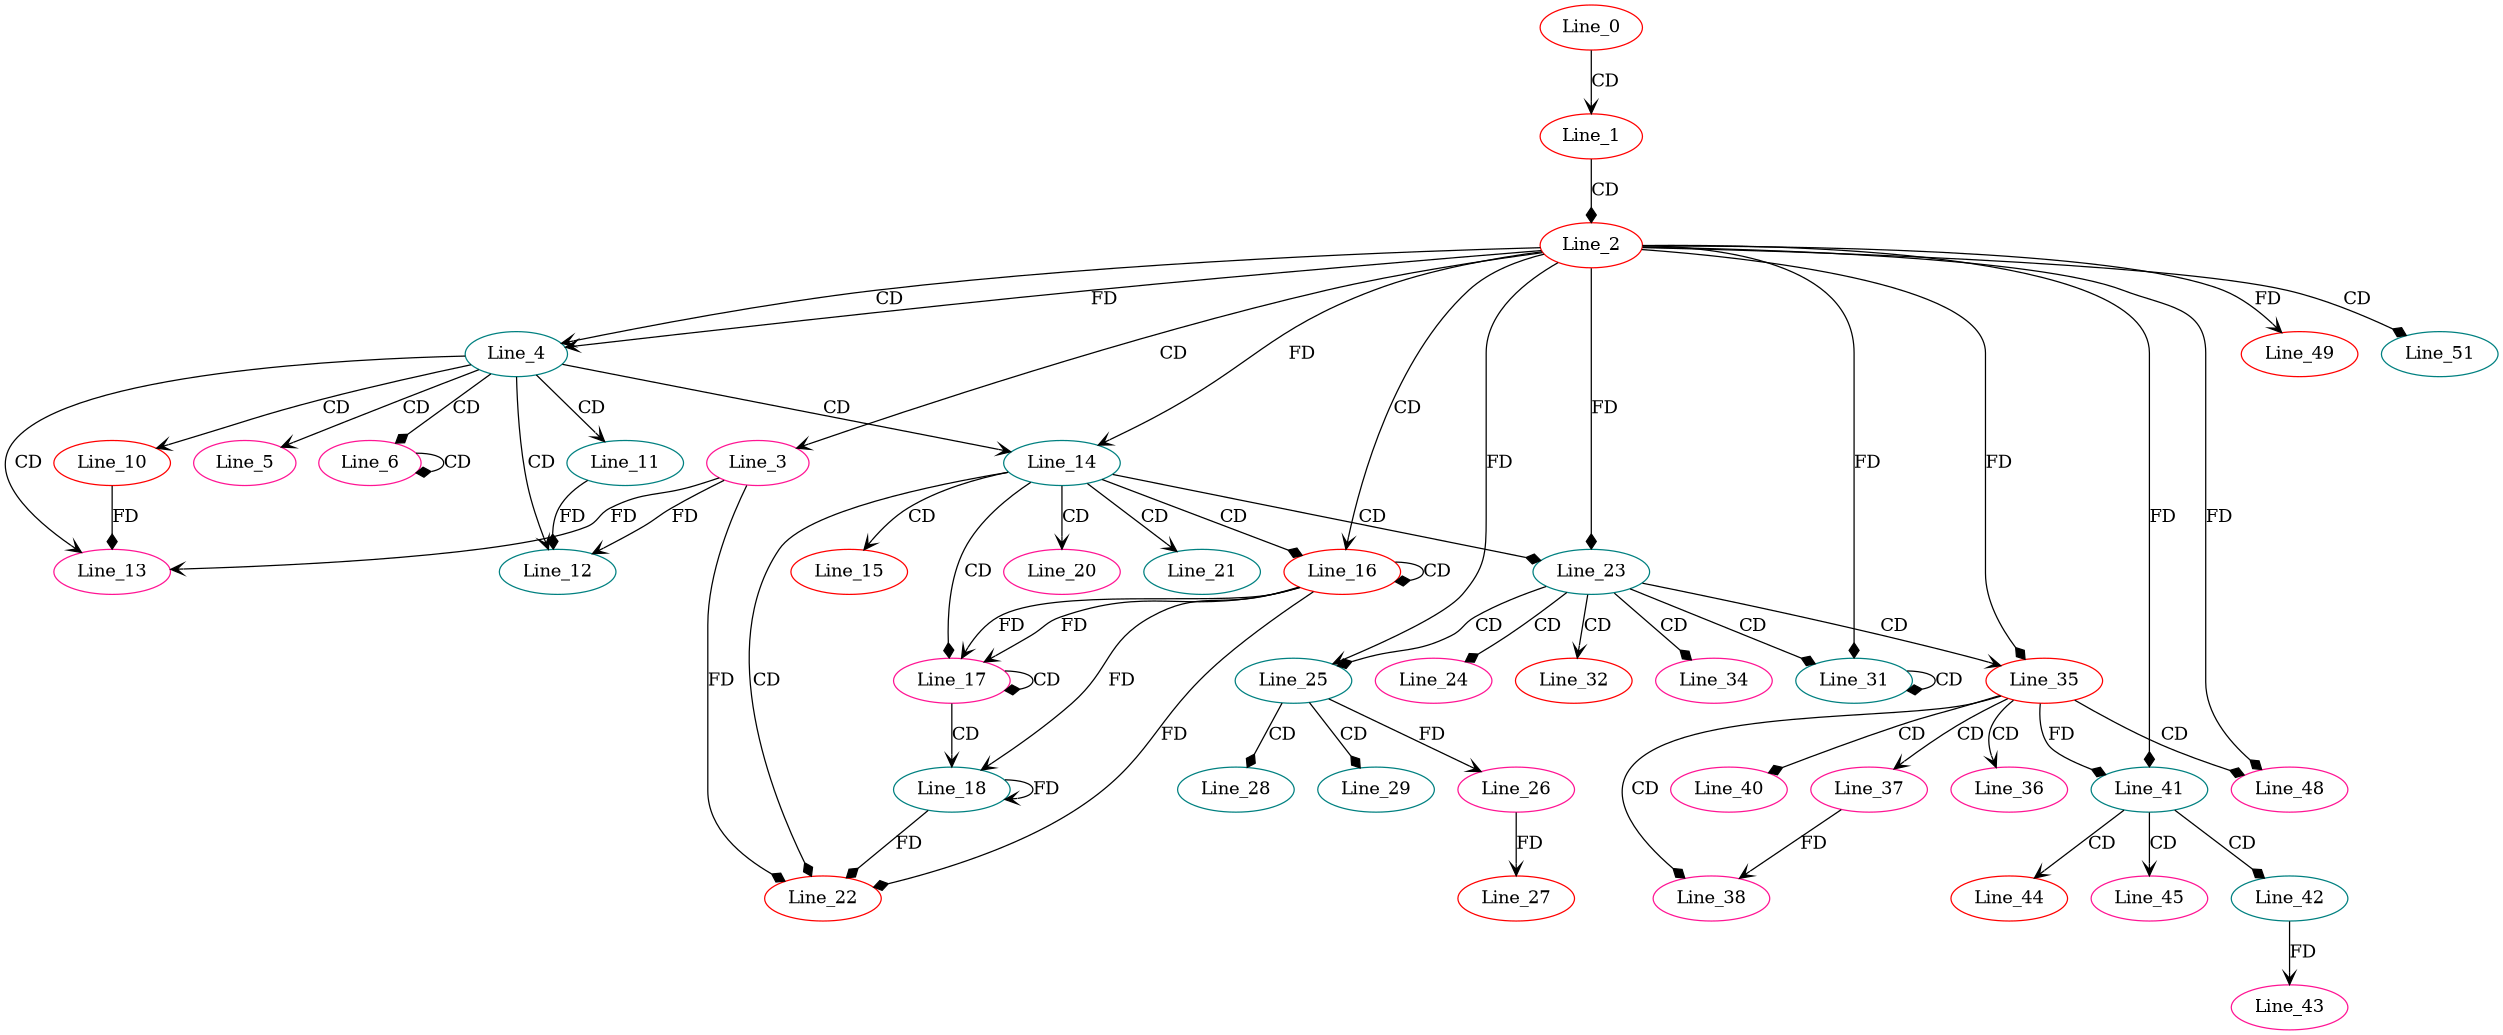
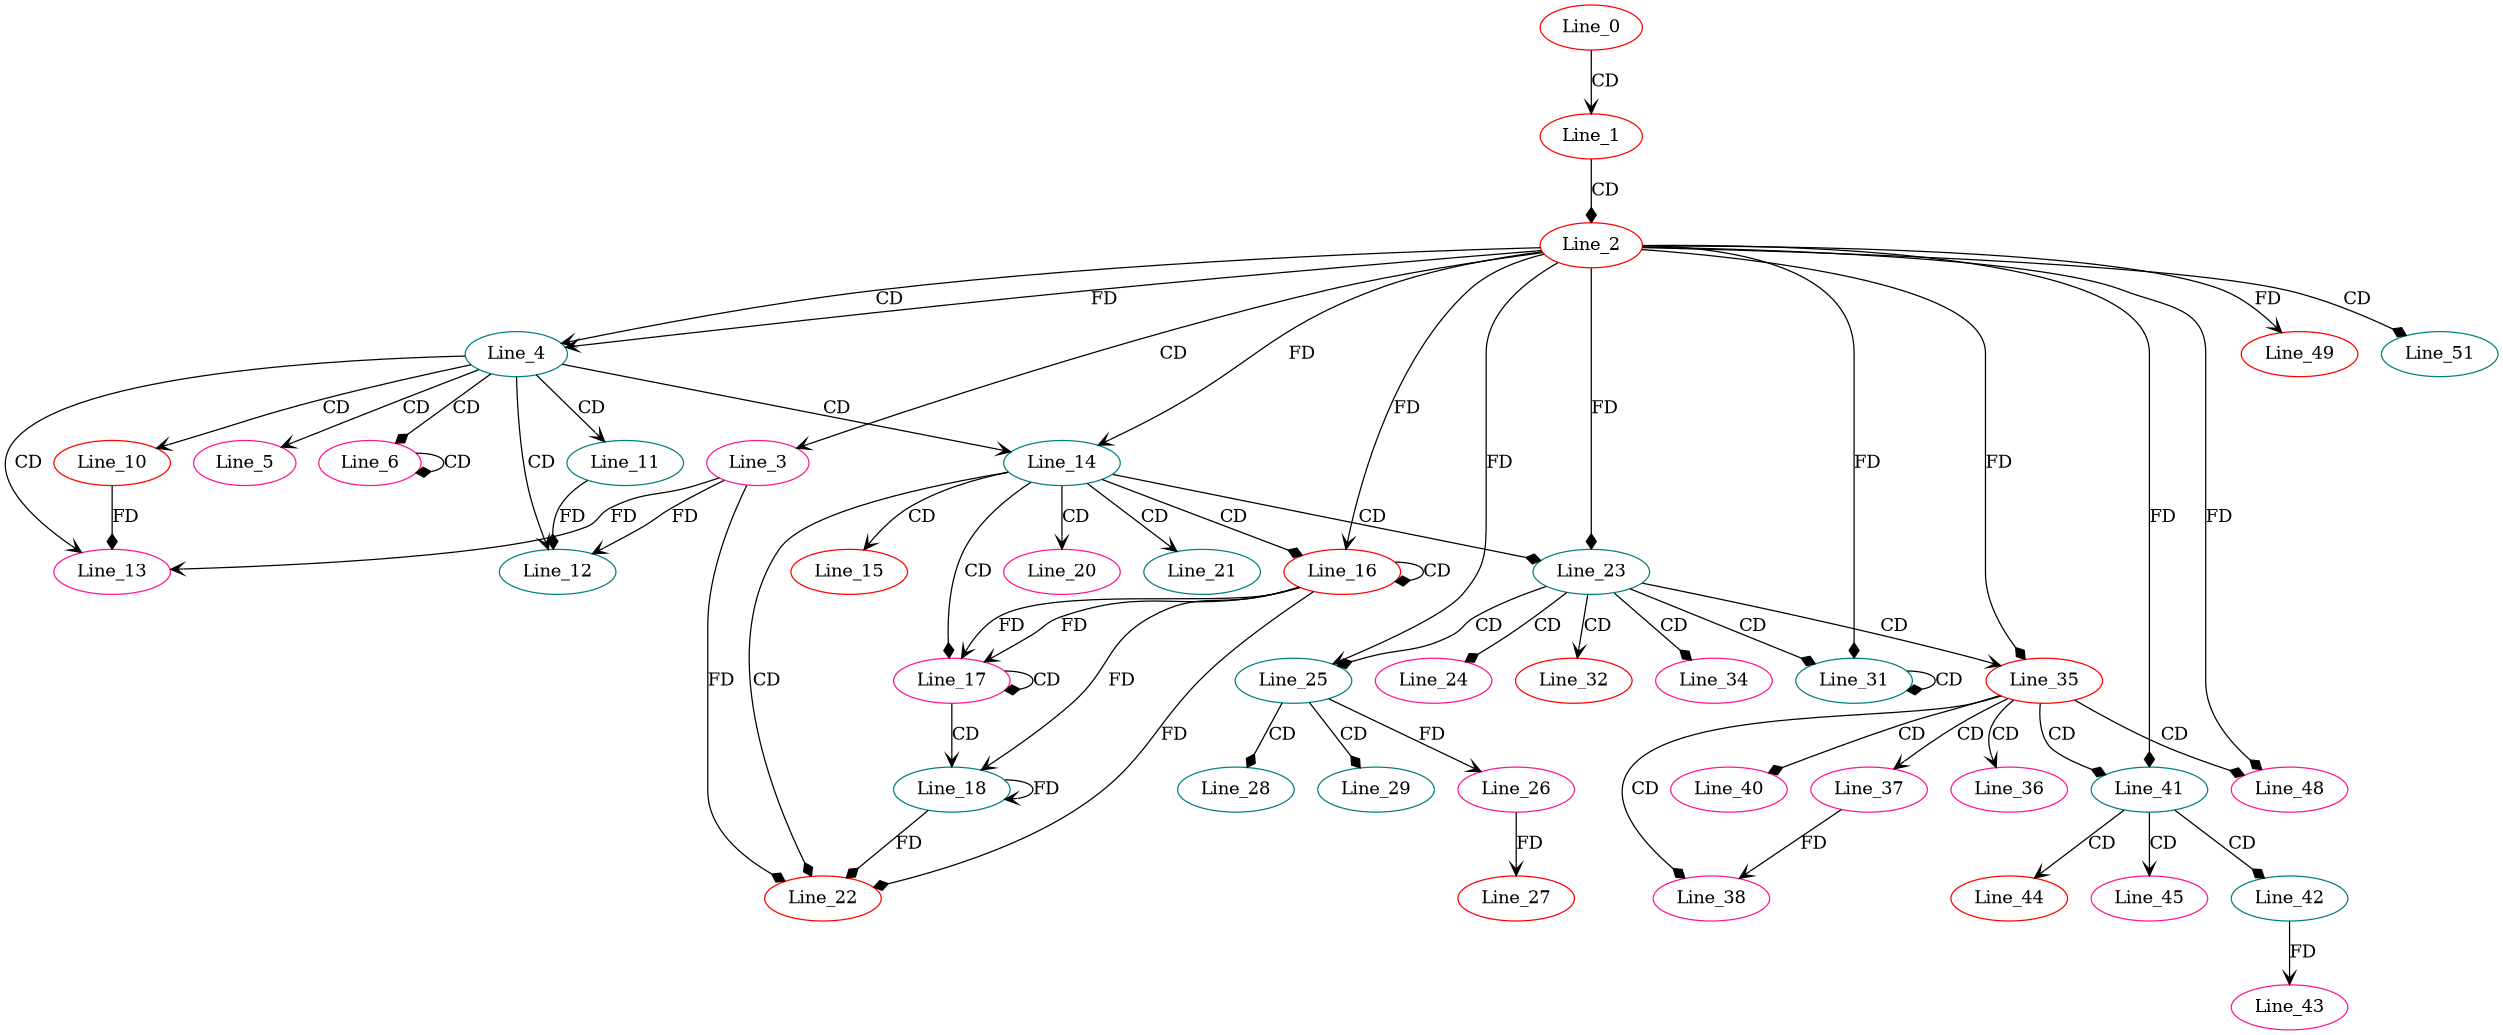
(1407, 409) -> (1407, 409)
(2062, 735) -> (2062, 735)
